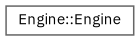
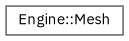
(70, 21) -> (65, 21)
